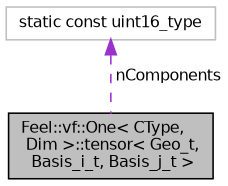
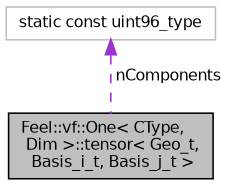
(111, 23) -> (111, 23)
